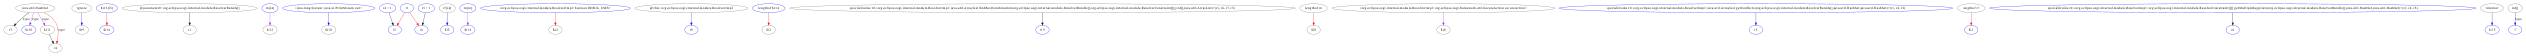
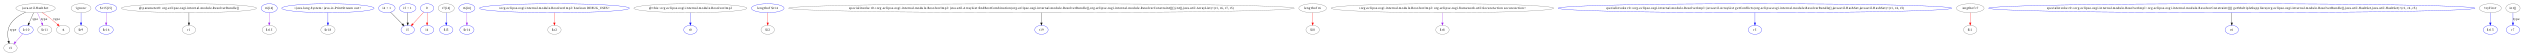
(2492, 8) -> (2490, 8)
(32, 18) -> (31, 18)
(107, 18) -> (106, 18)
(424, 18) -> (408, 18)
(1971, 30) -> (1970, 30)
none -> (19, 38)
(51, 38) -> none
